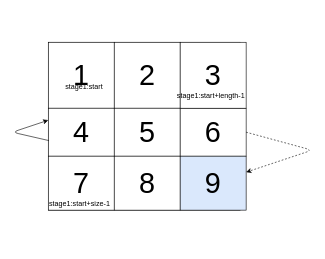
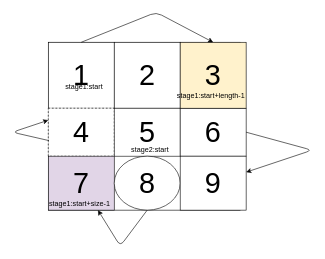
none -> (147, 16)
(213, 75) -> (213, 75)
(81, 132) -> (81, 132)
none -> (150, 150)
(309, 150) -> (309, 150)
(81, 183) -> (81, 183)
(147, 183) -> (147, 183)
(213, 183) -> (213, 183)
none -> (123, 242)
